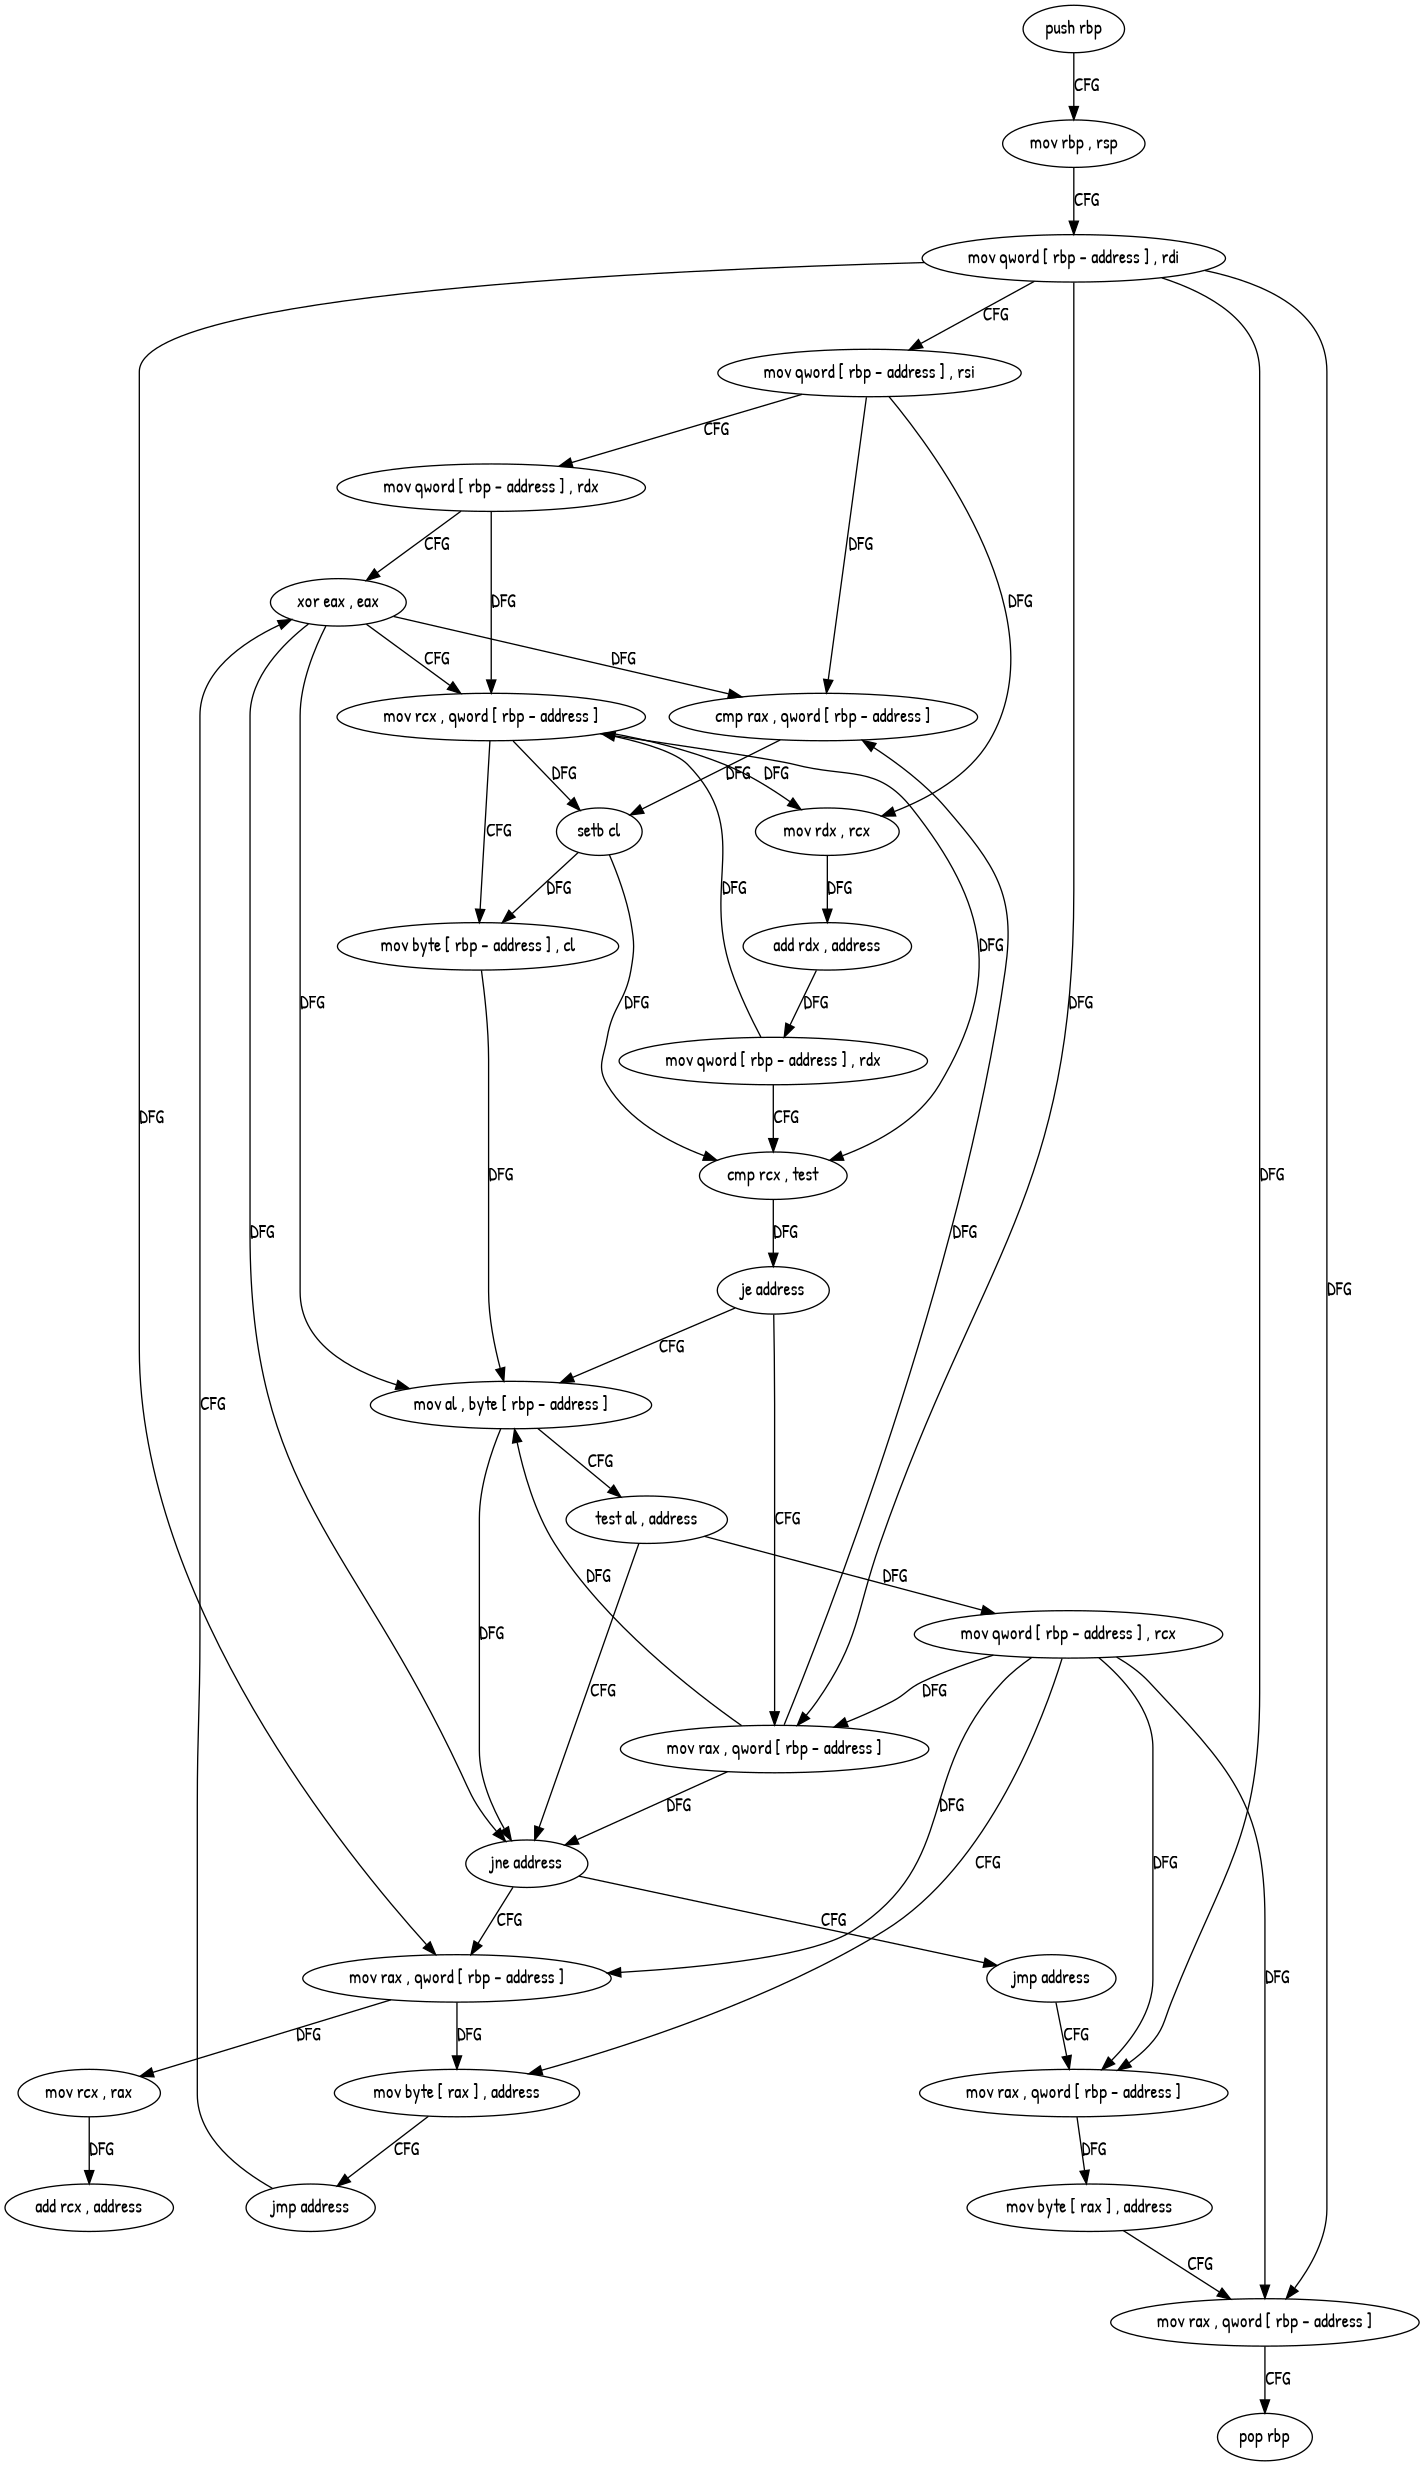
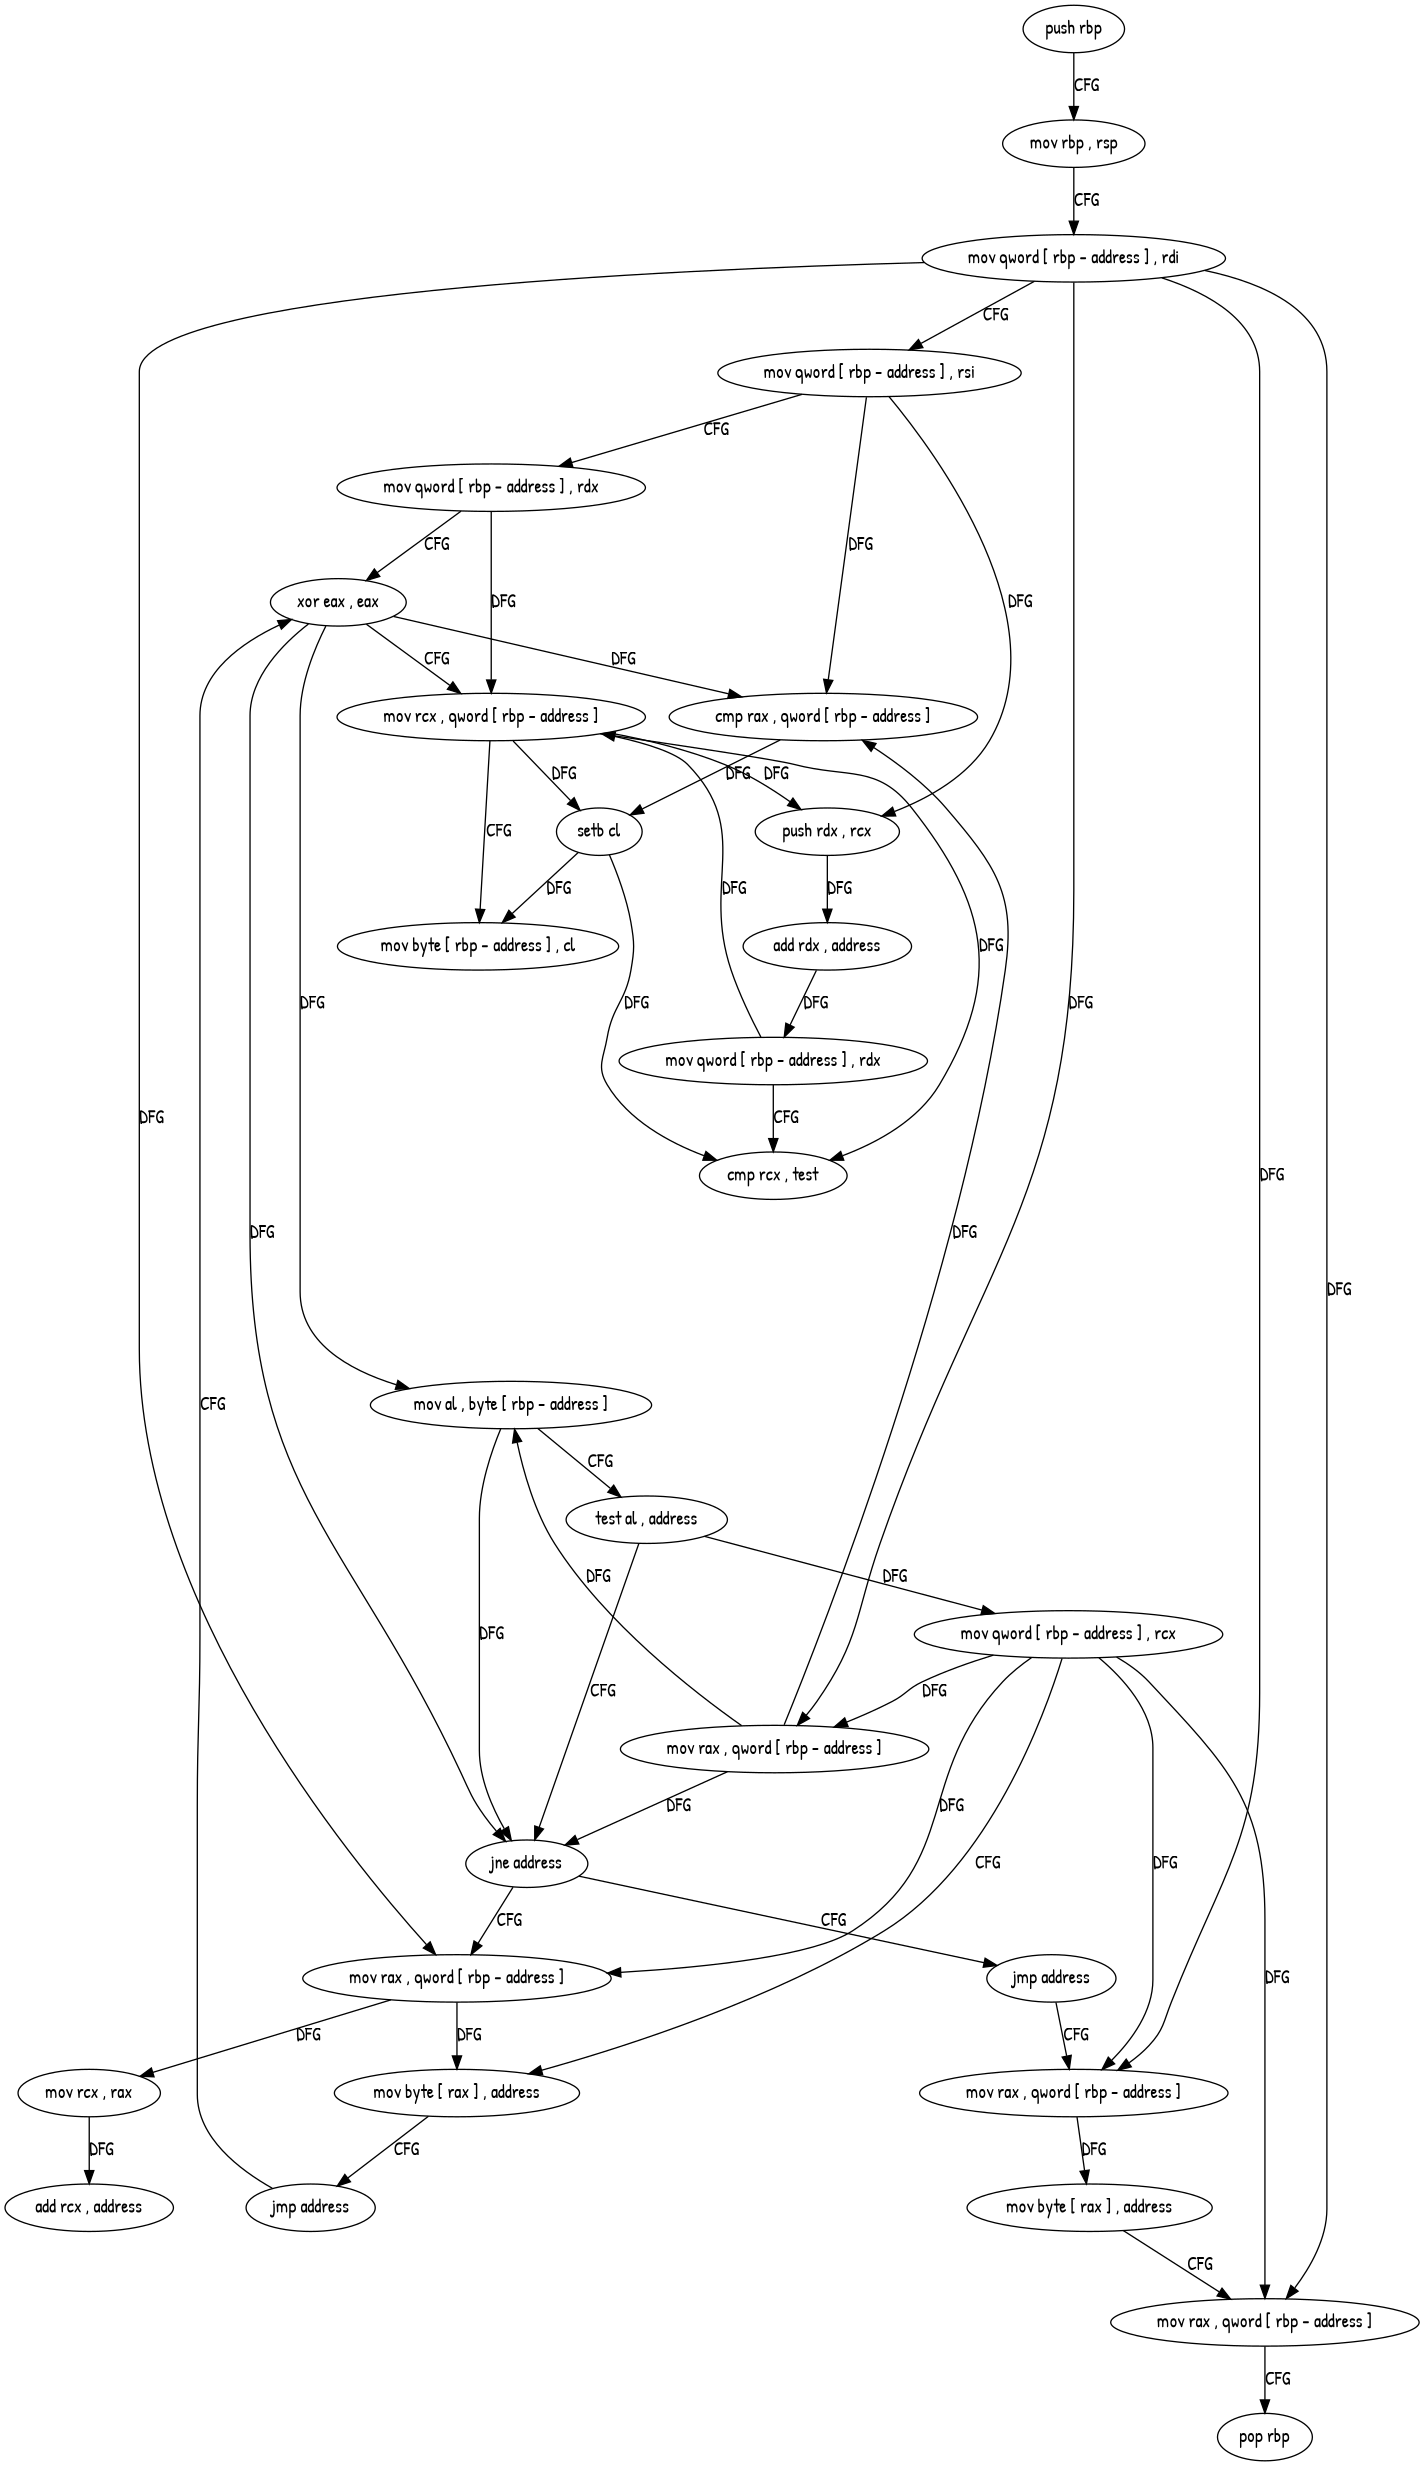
(827, 832) -> (827, 832)
(489, 1170) -> none
(773, 1290) -> none
